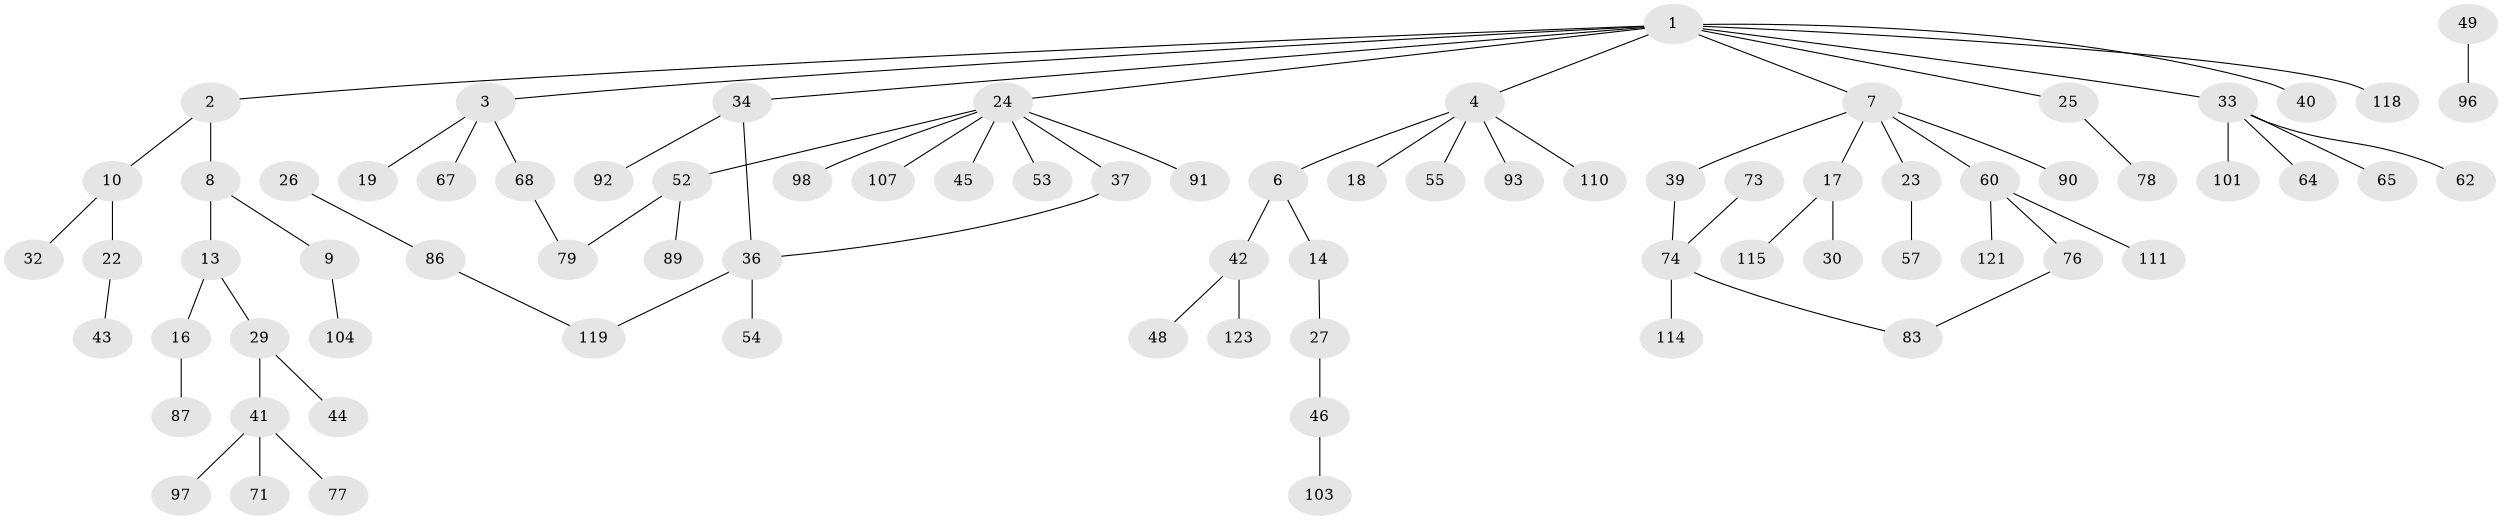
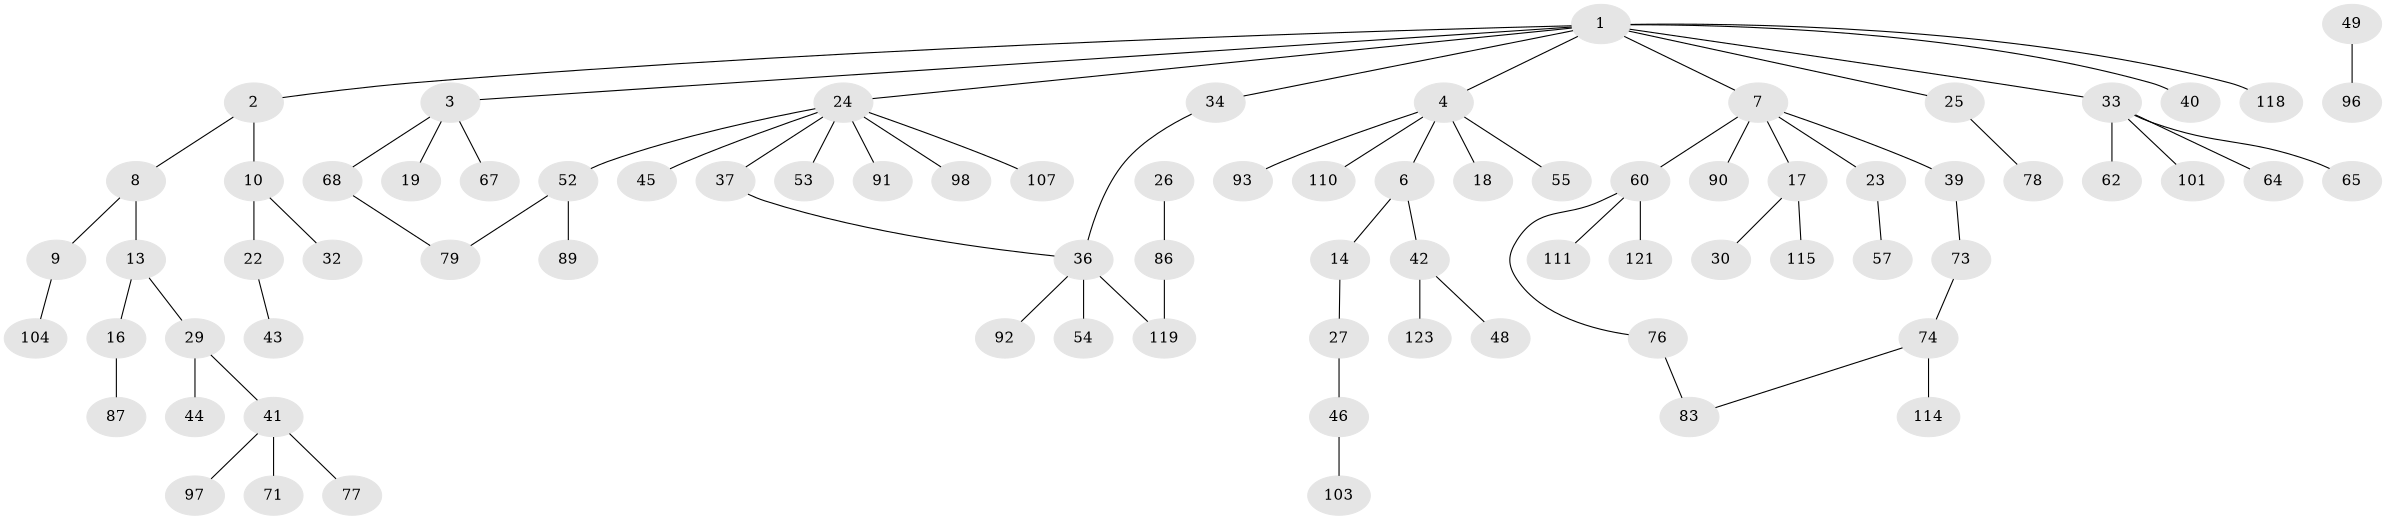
(673, 142) -> (1044, 299)
(1674, 221) -> (1958, 221)
